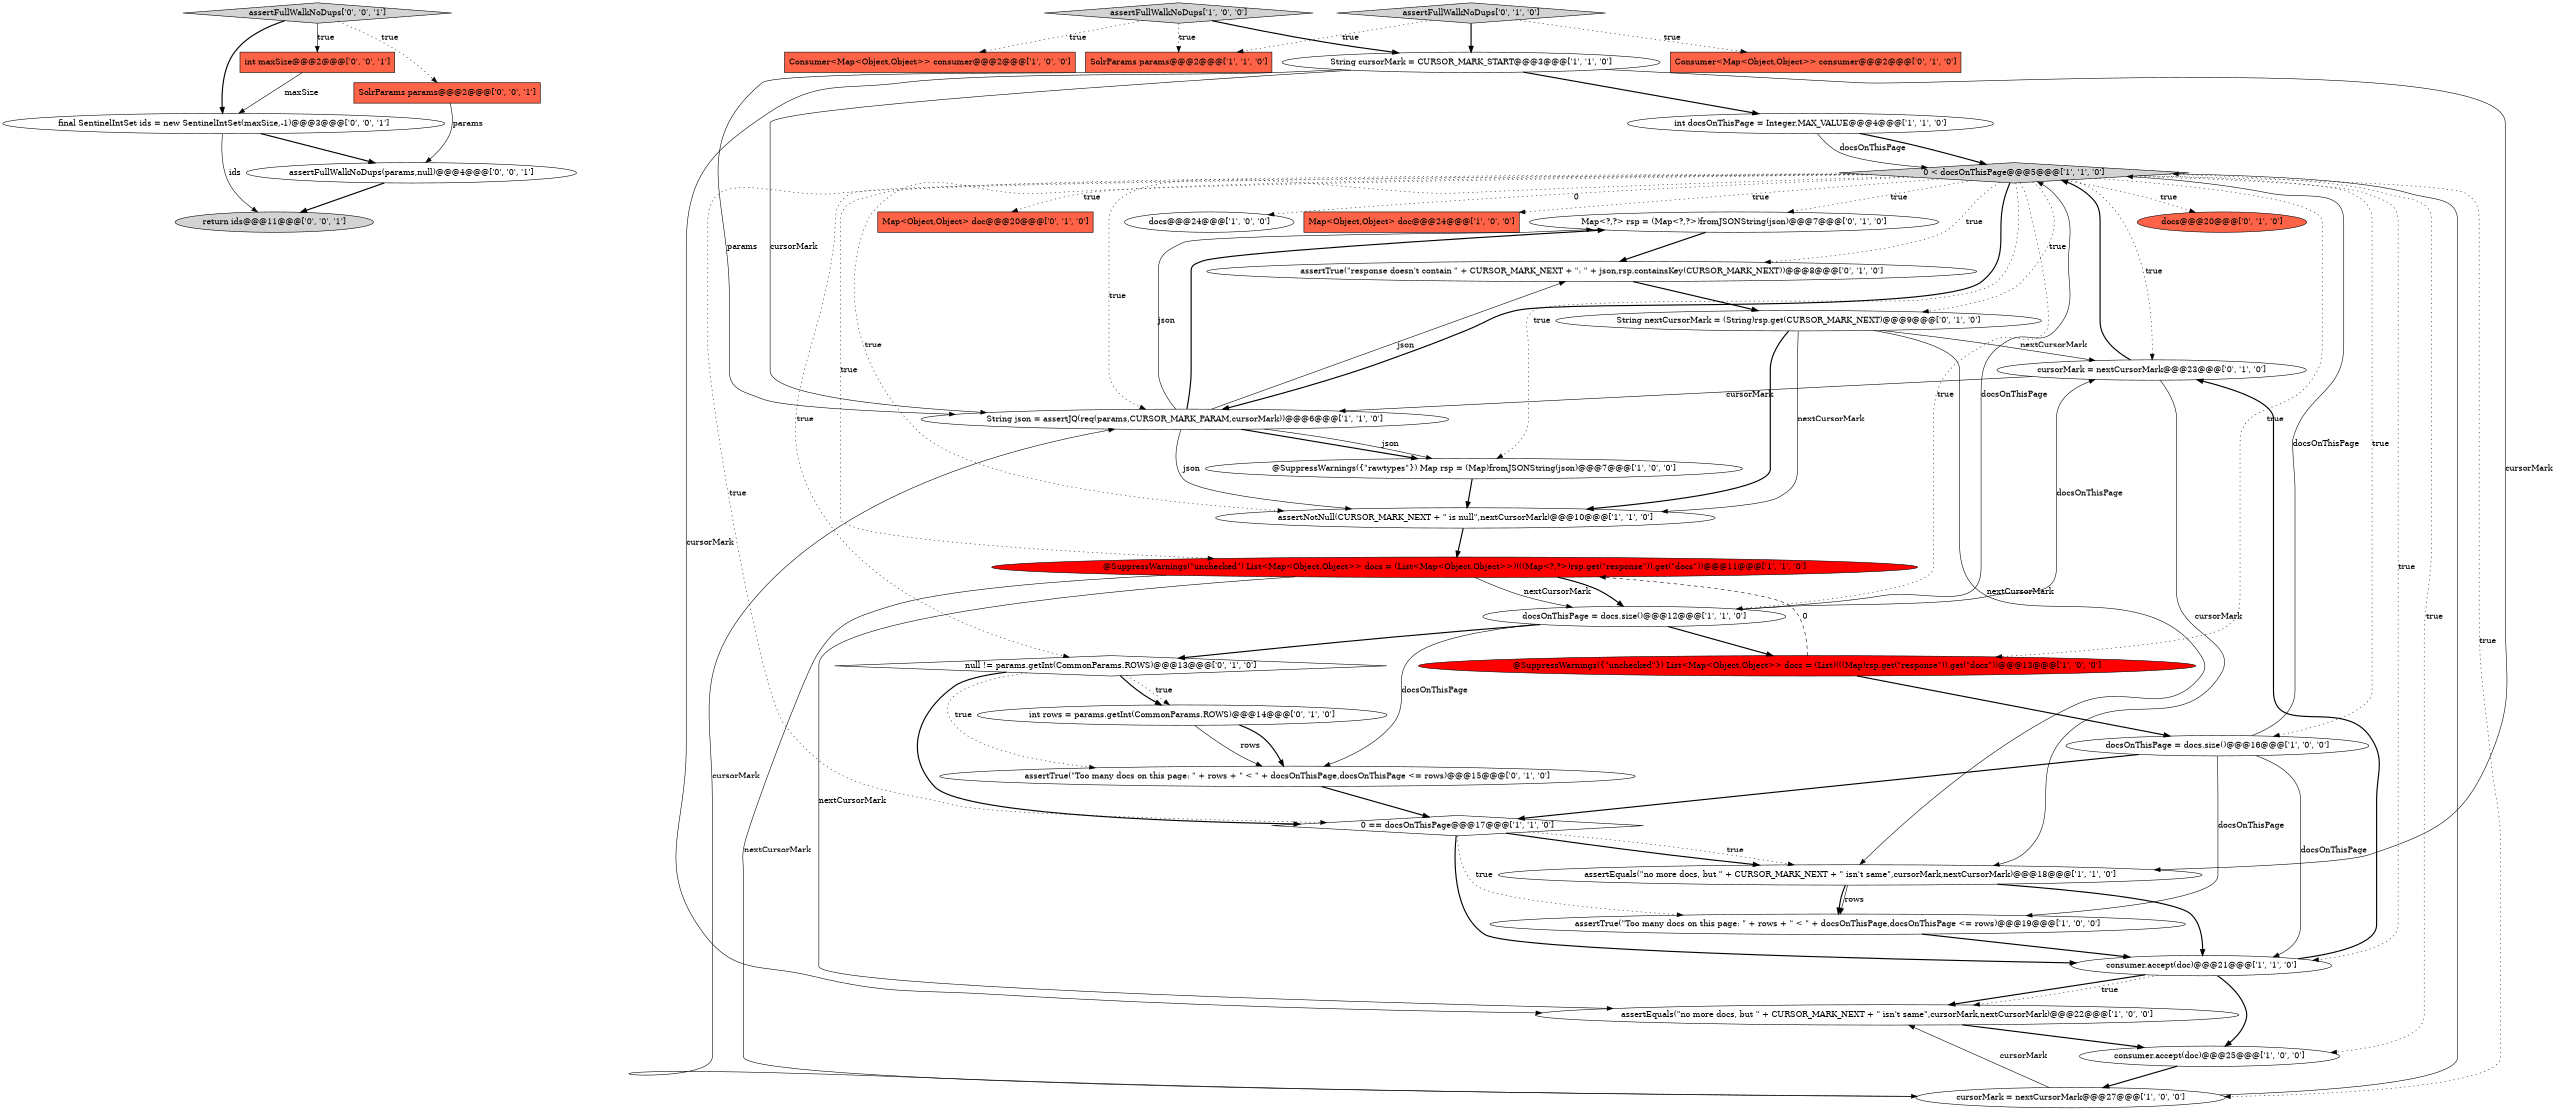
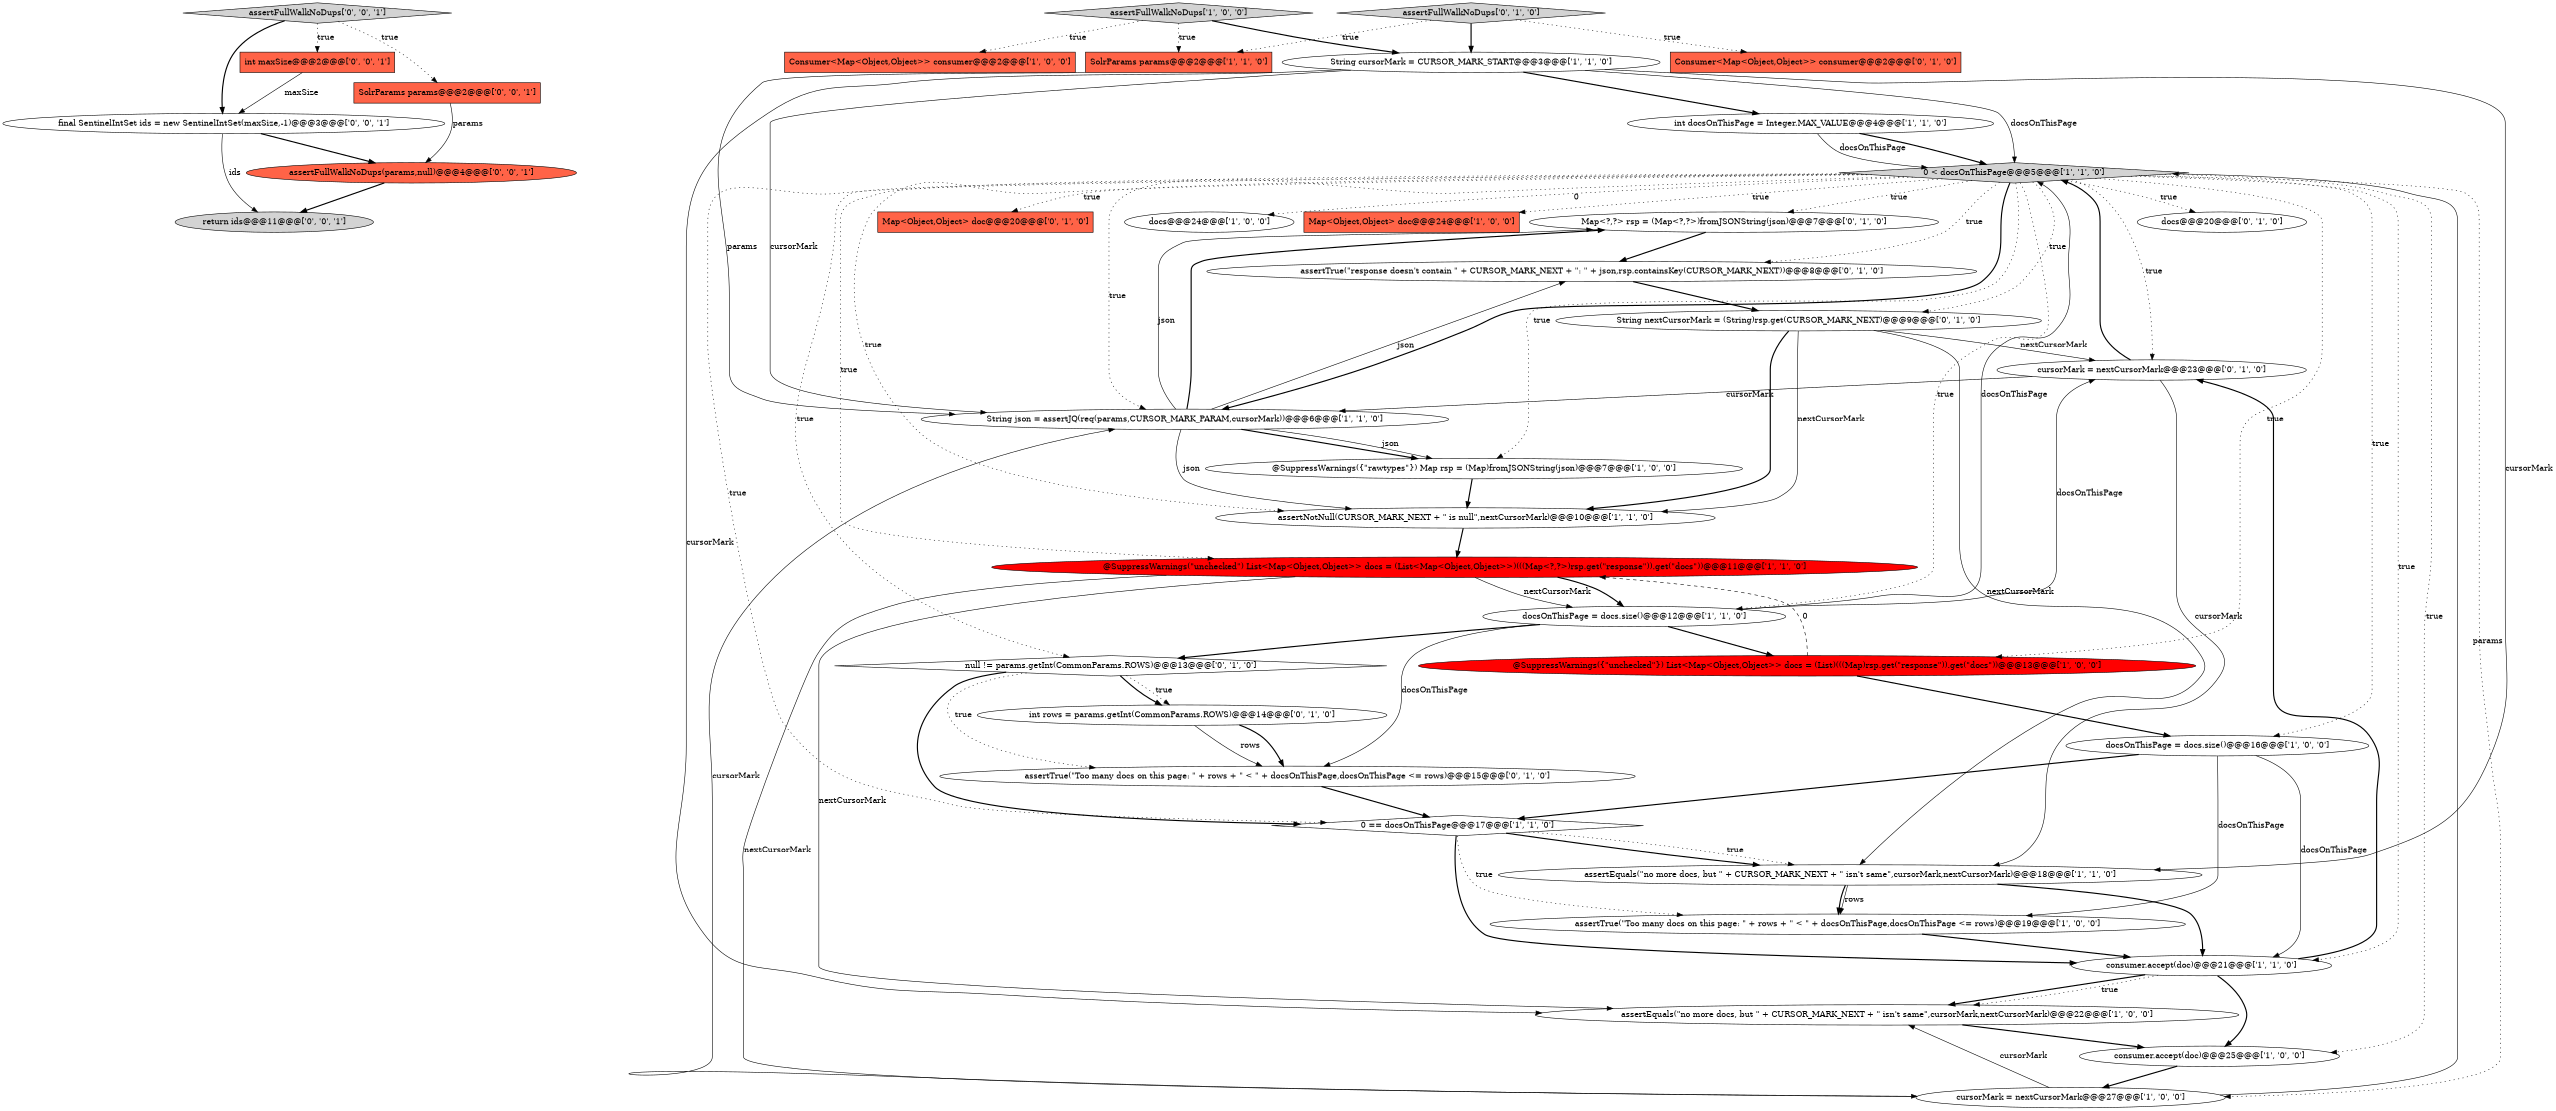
(317, 35) -> (317, 35)
(411, 173) -> (411, 173)
(2222, 222) -> (2222, 222)
(2333, 381) -> (1816, 89)
(2488, 641) -> (2488, 641)
